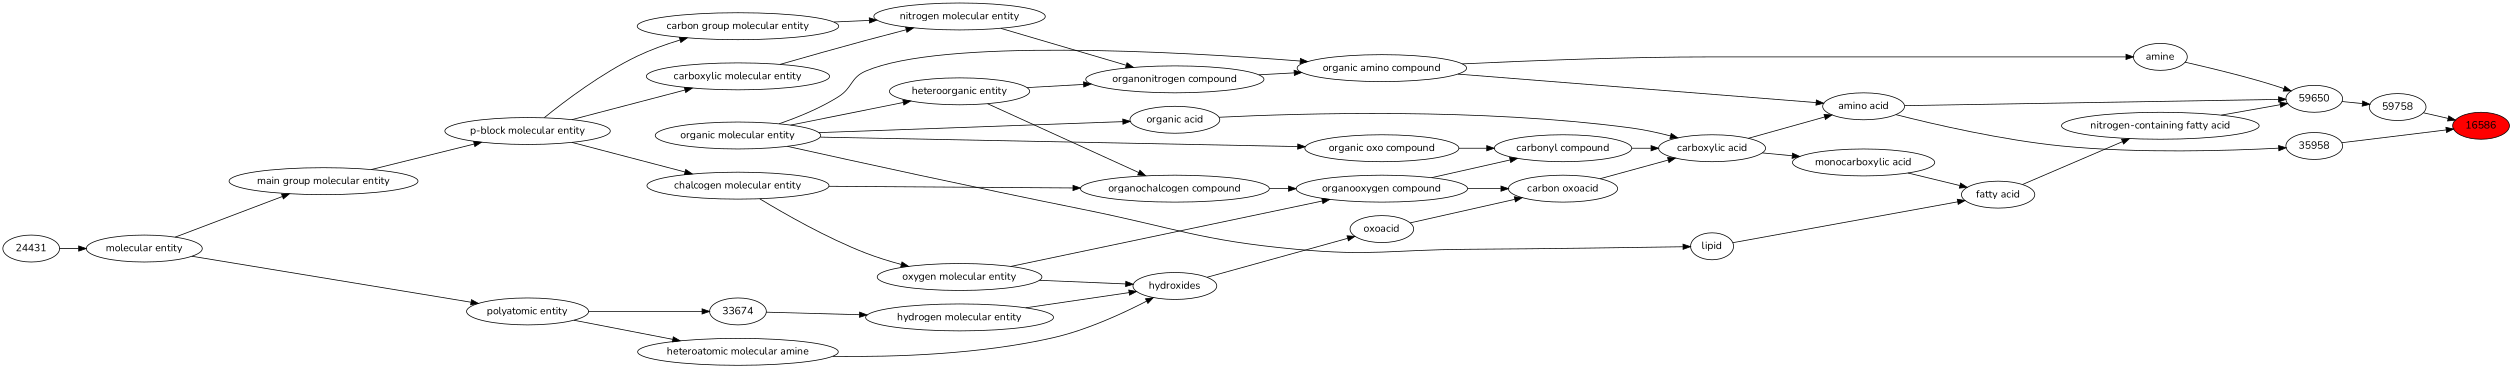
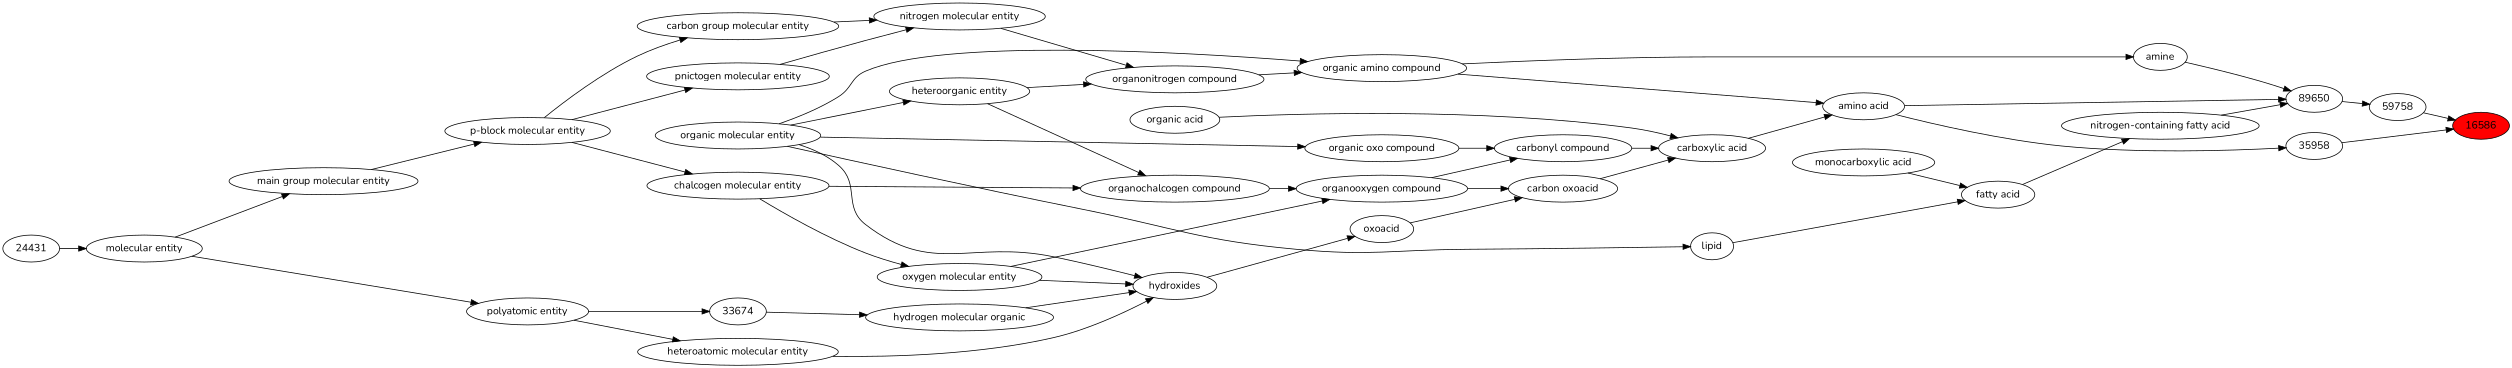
(738, 76) -> (738, 76)
(2314, 99) -> (2314, 99)
(971, 127) -> (942, 253)
(1777, 154) -> none
(960, 317) -> (960, 317)
(738, 352) -> (738, 352)
